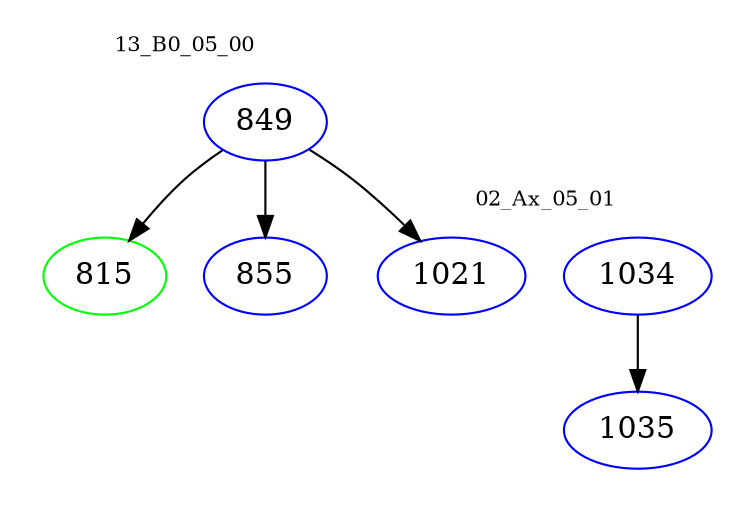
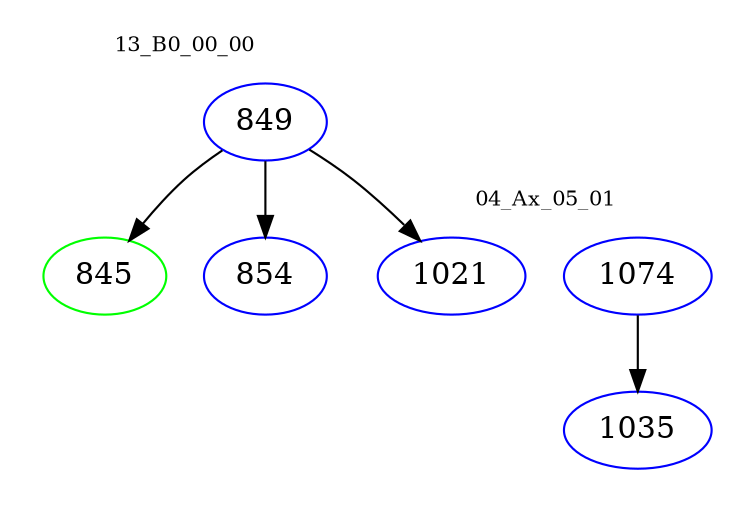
(185, 46) -> (185, 46)
(546, 200) -> (546, 200)
(105, 276) -> (105, 276)
(265, 276) -> (265, 276)
(638, 276) -> (638, 276)
